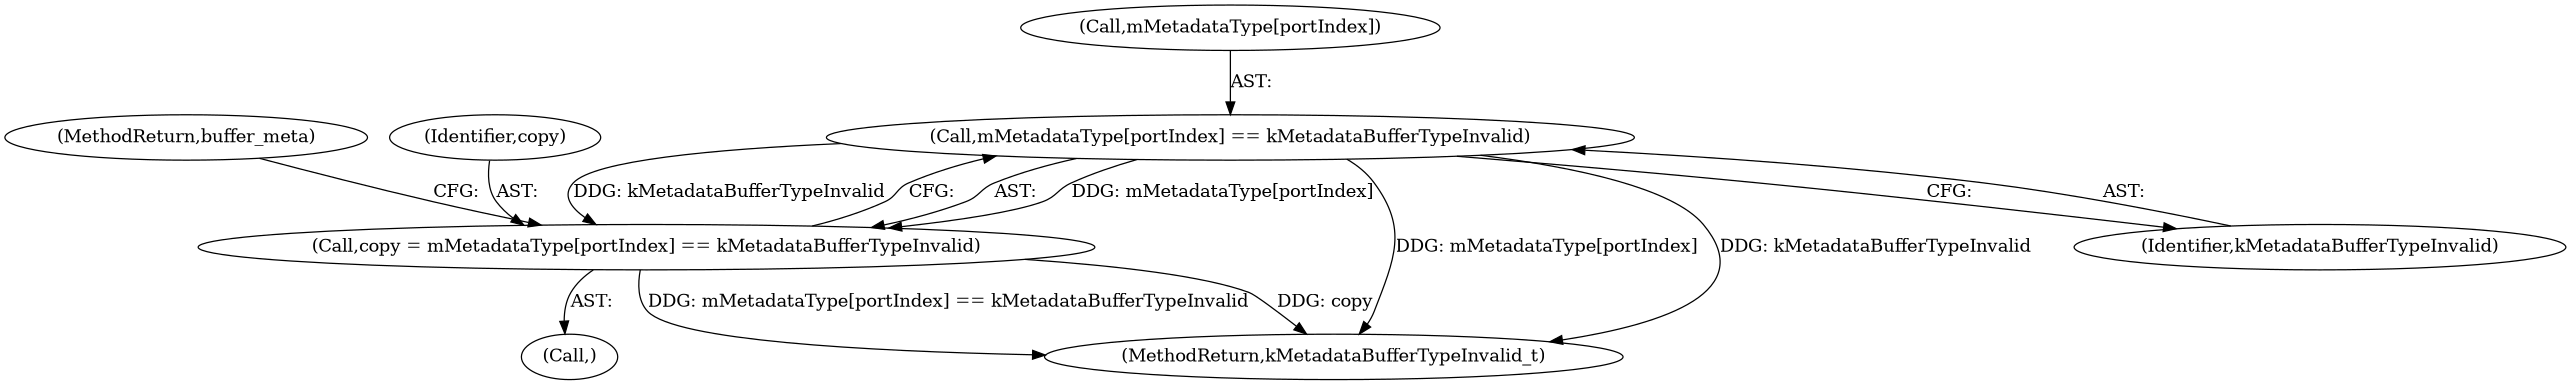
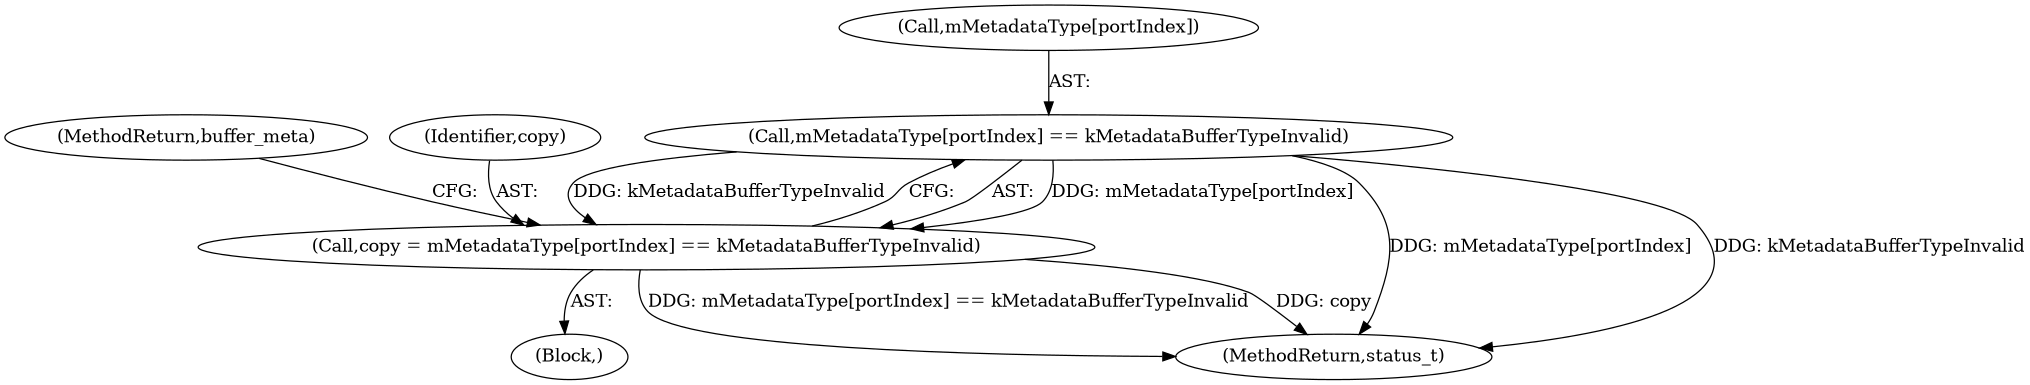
(2320, 247) -> none
(570, 357) -> (570, 357)
(1334, 357) -> (1334, 357)
